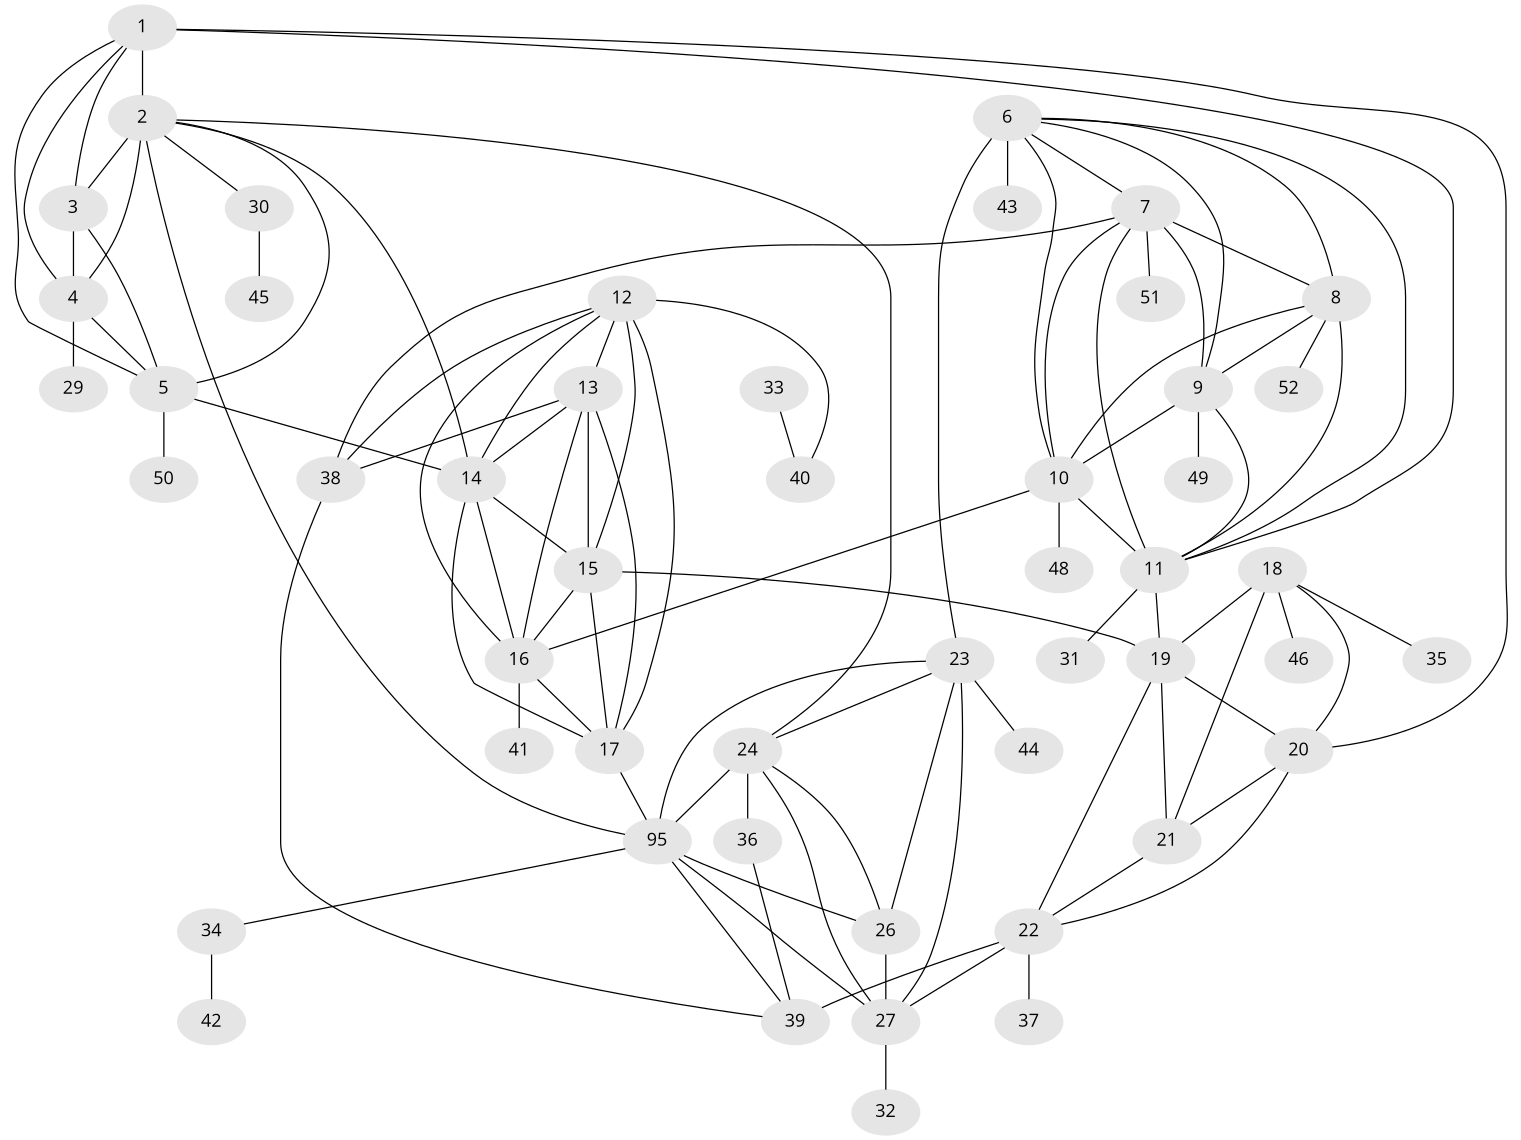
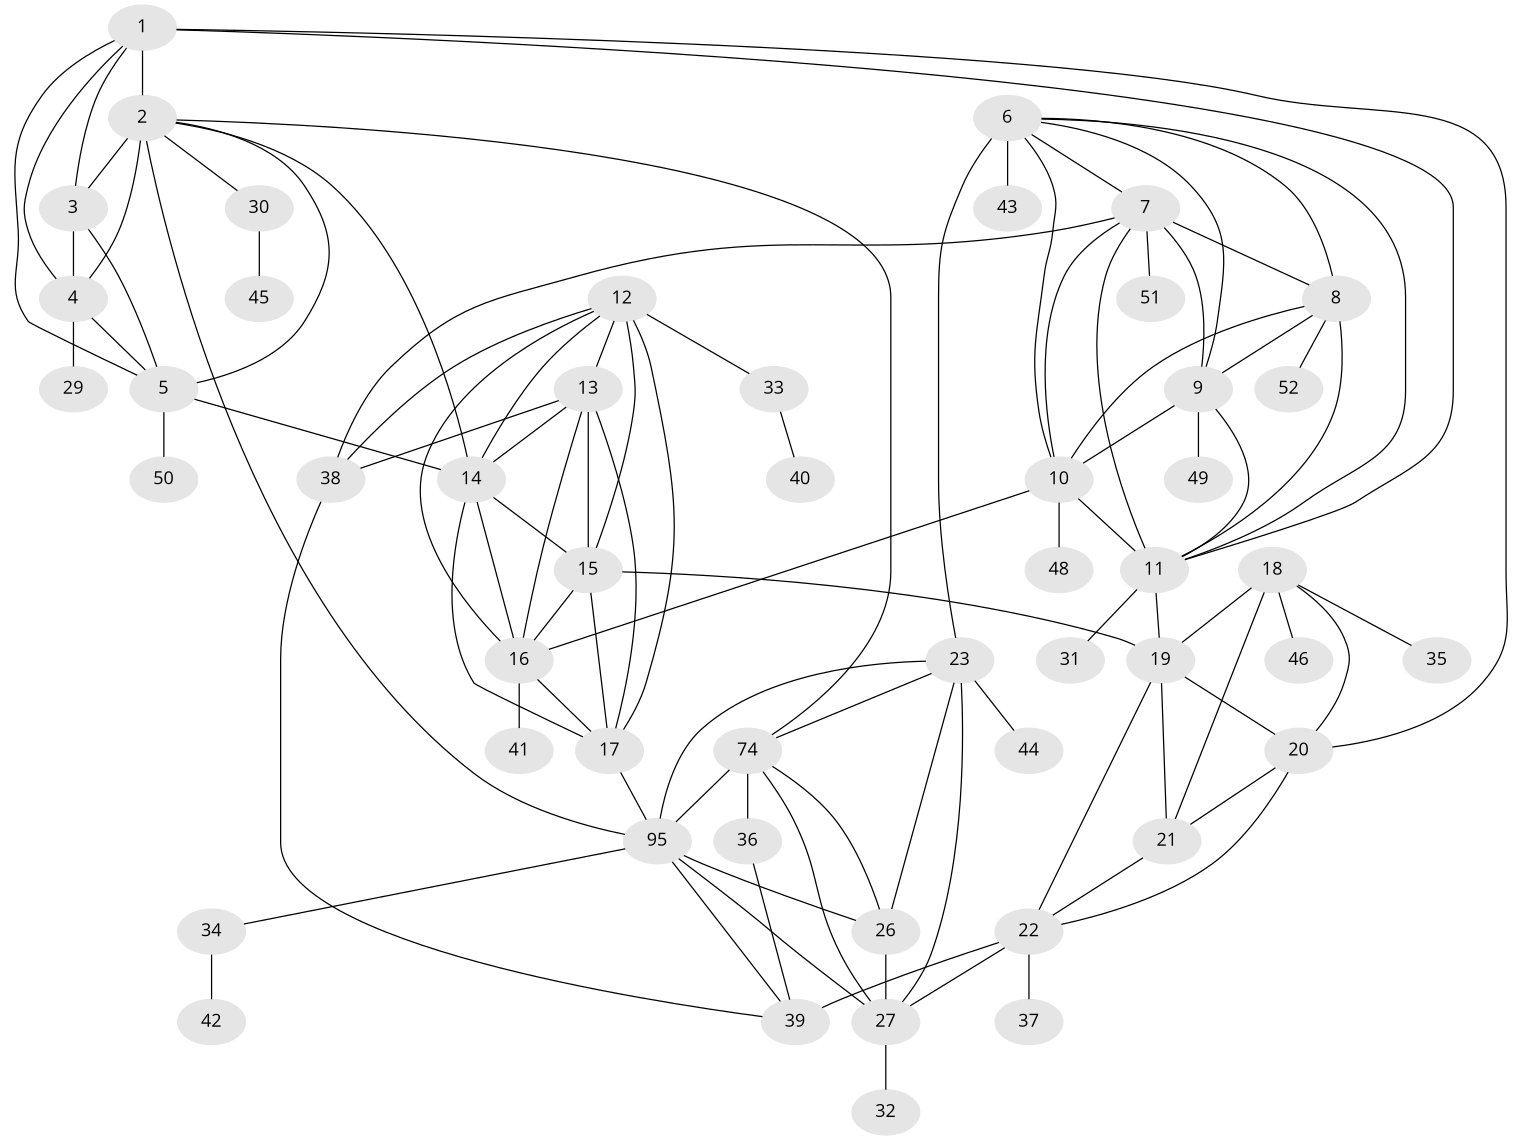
(788, 338) -> (698, 344)
(748, 751) -> (748, 751)
